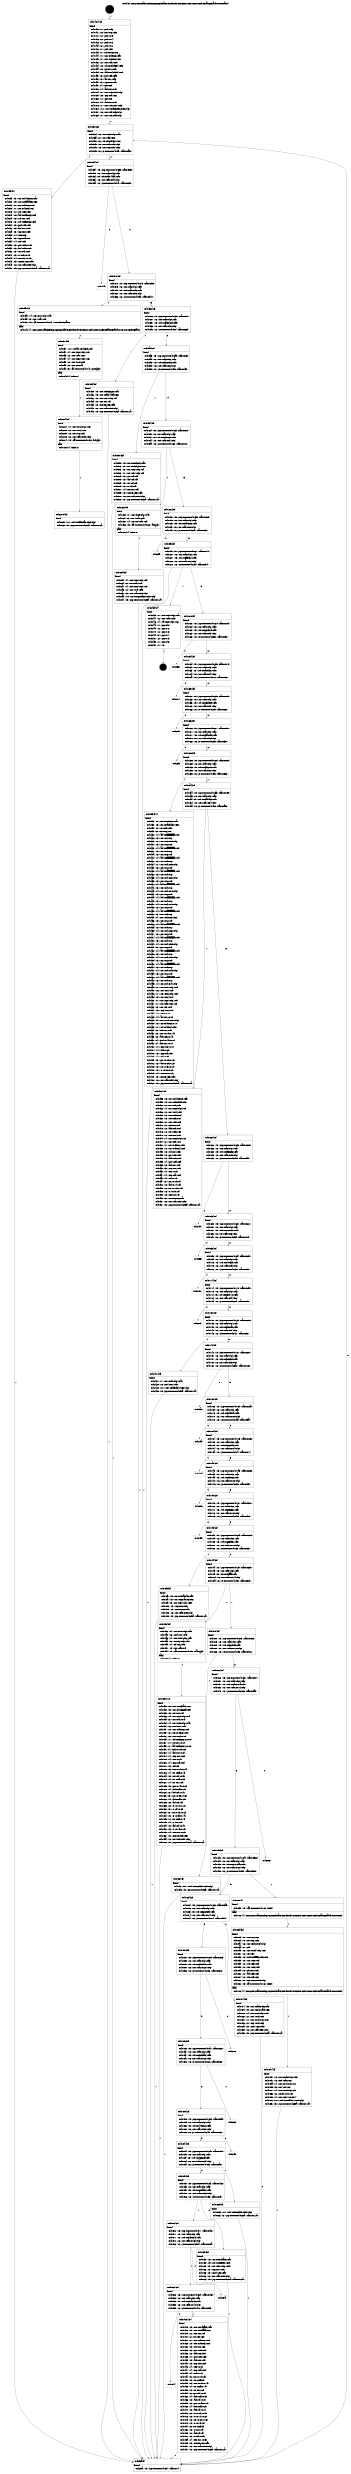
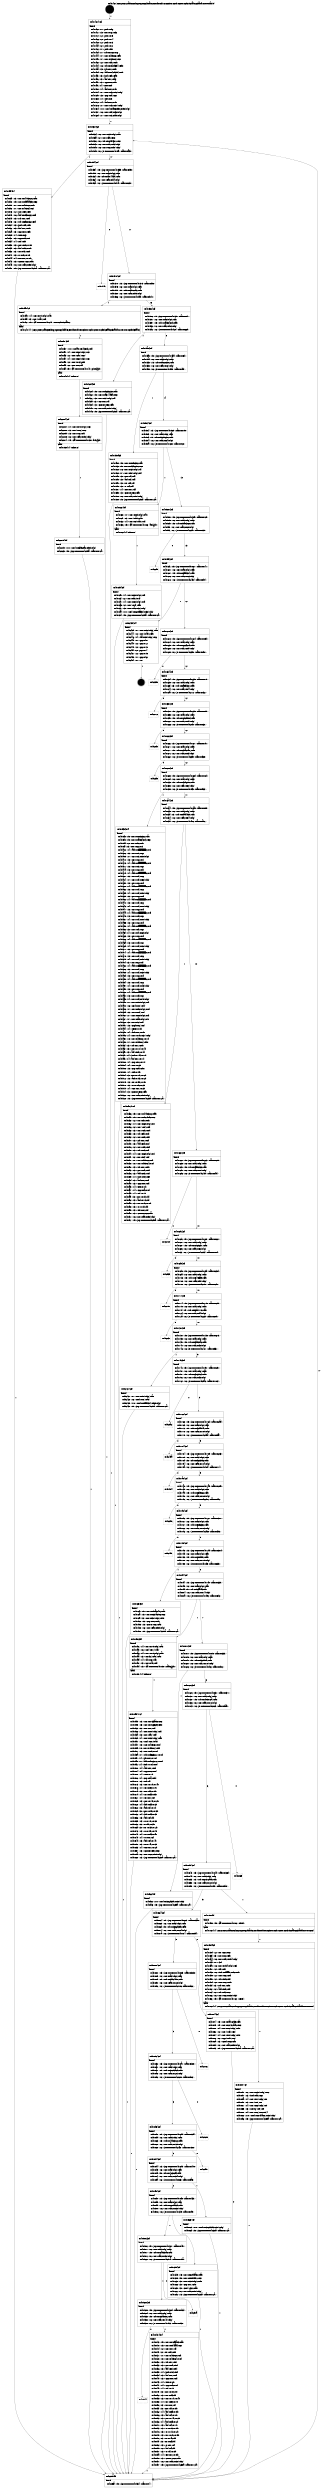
(143, 1503) -> (90, 1515)
